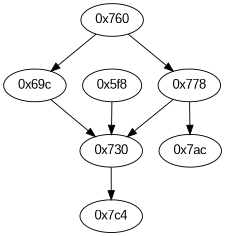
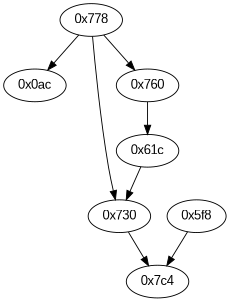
(147, 50) -> (116, 49)
(35, 85) -> (148, 151)
(112, 114) -> (180, 245)
(190, 151) -> (35, 85)
